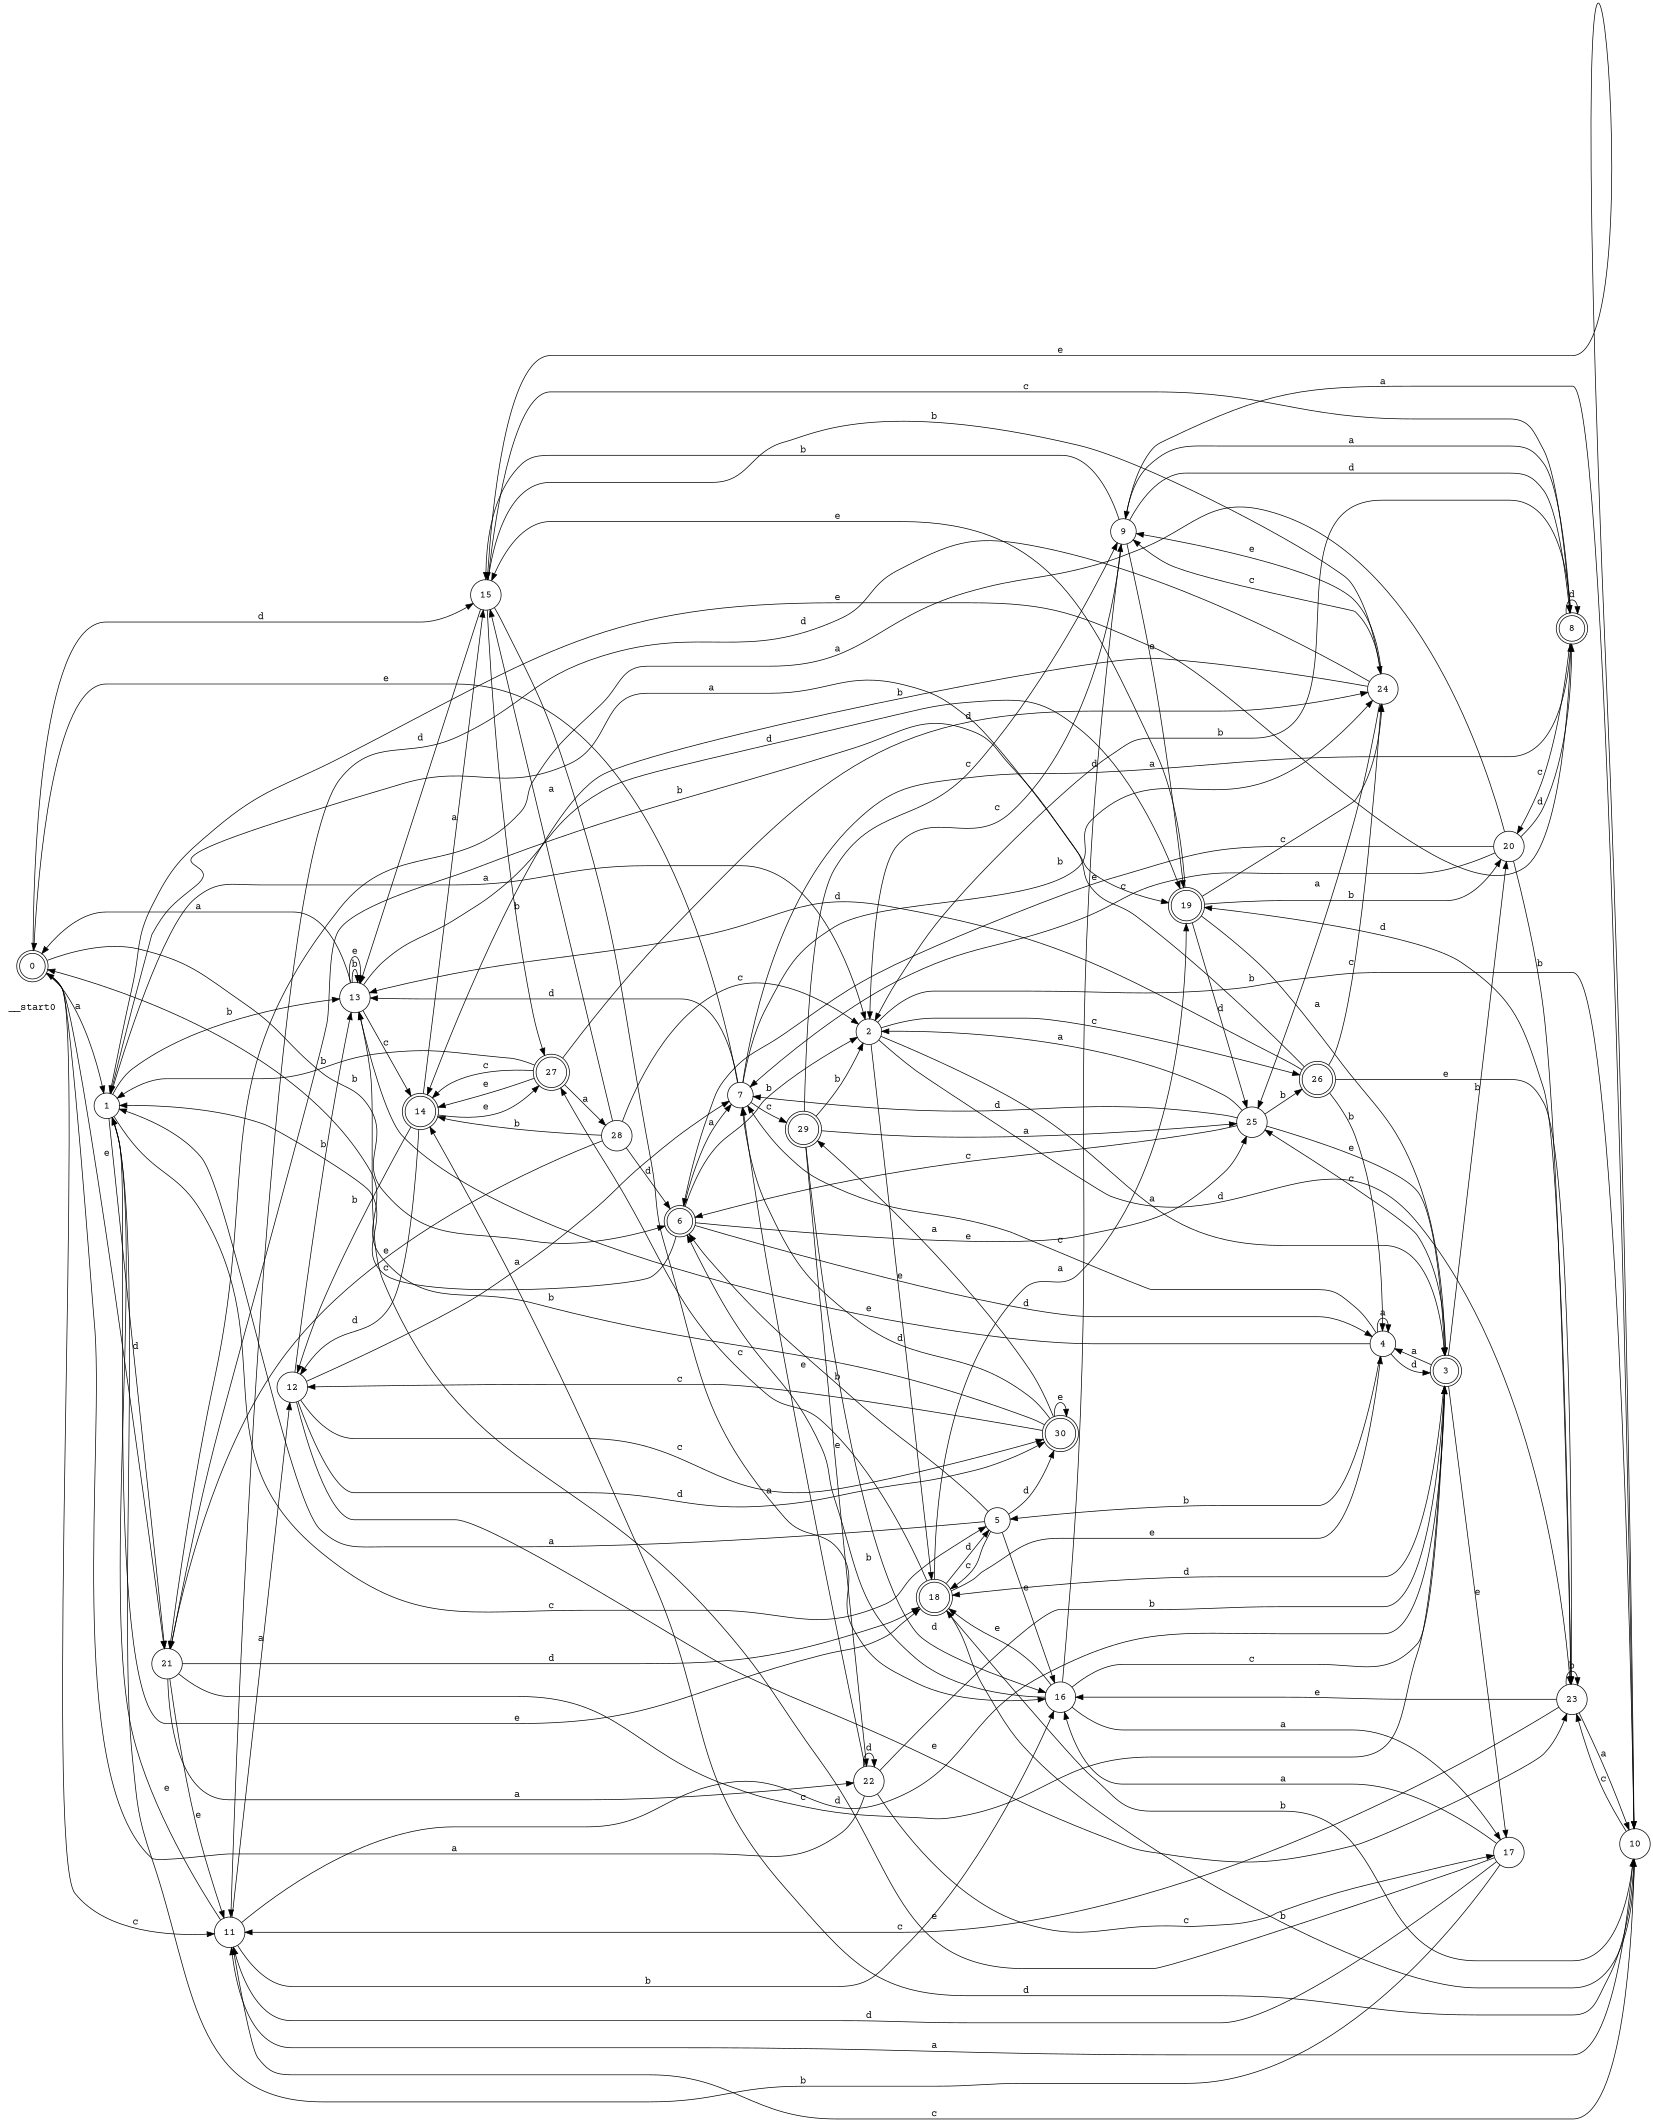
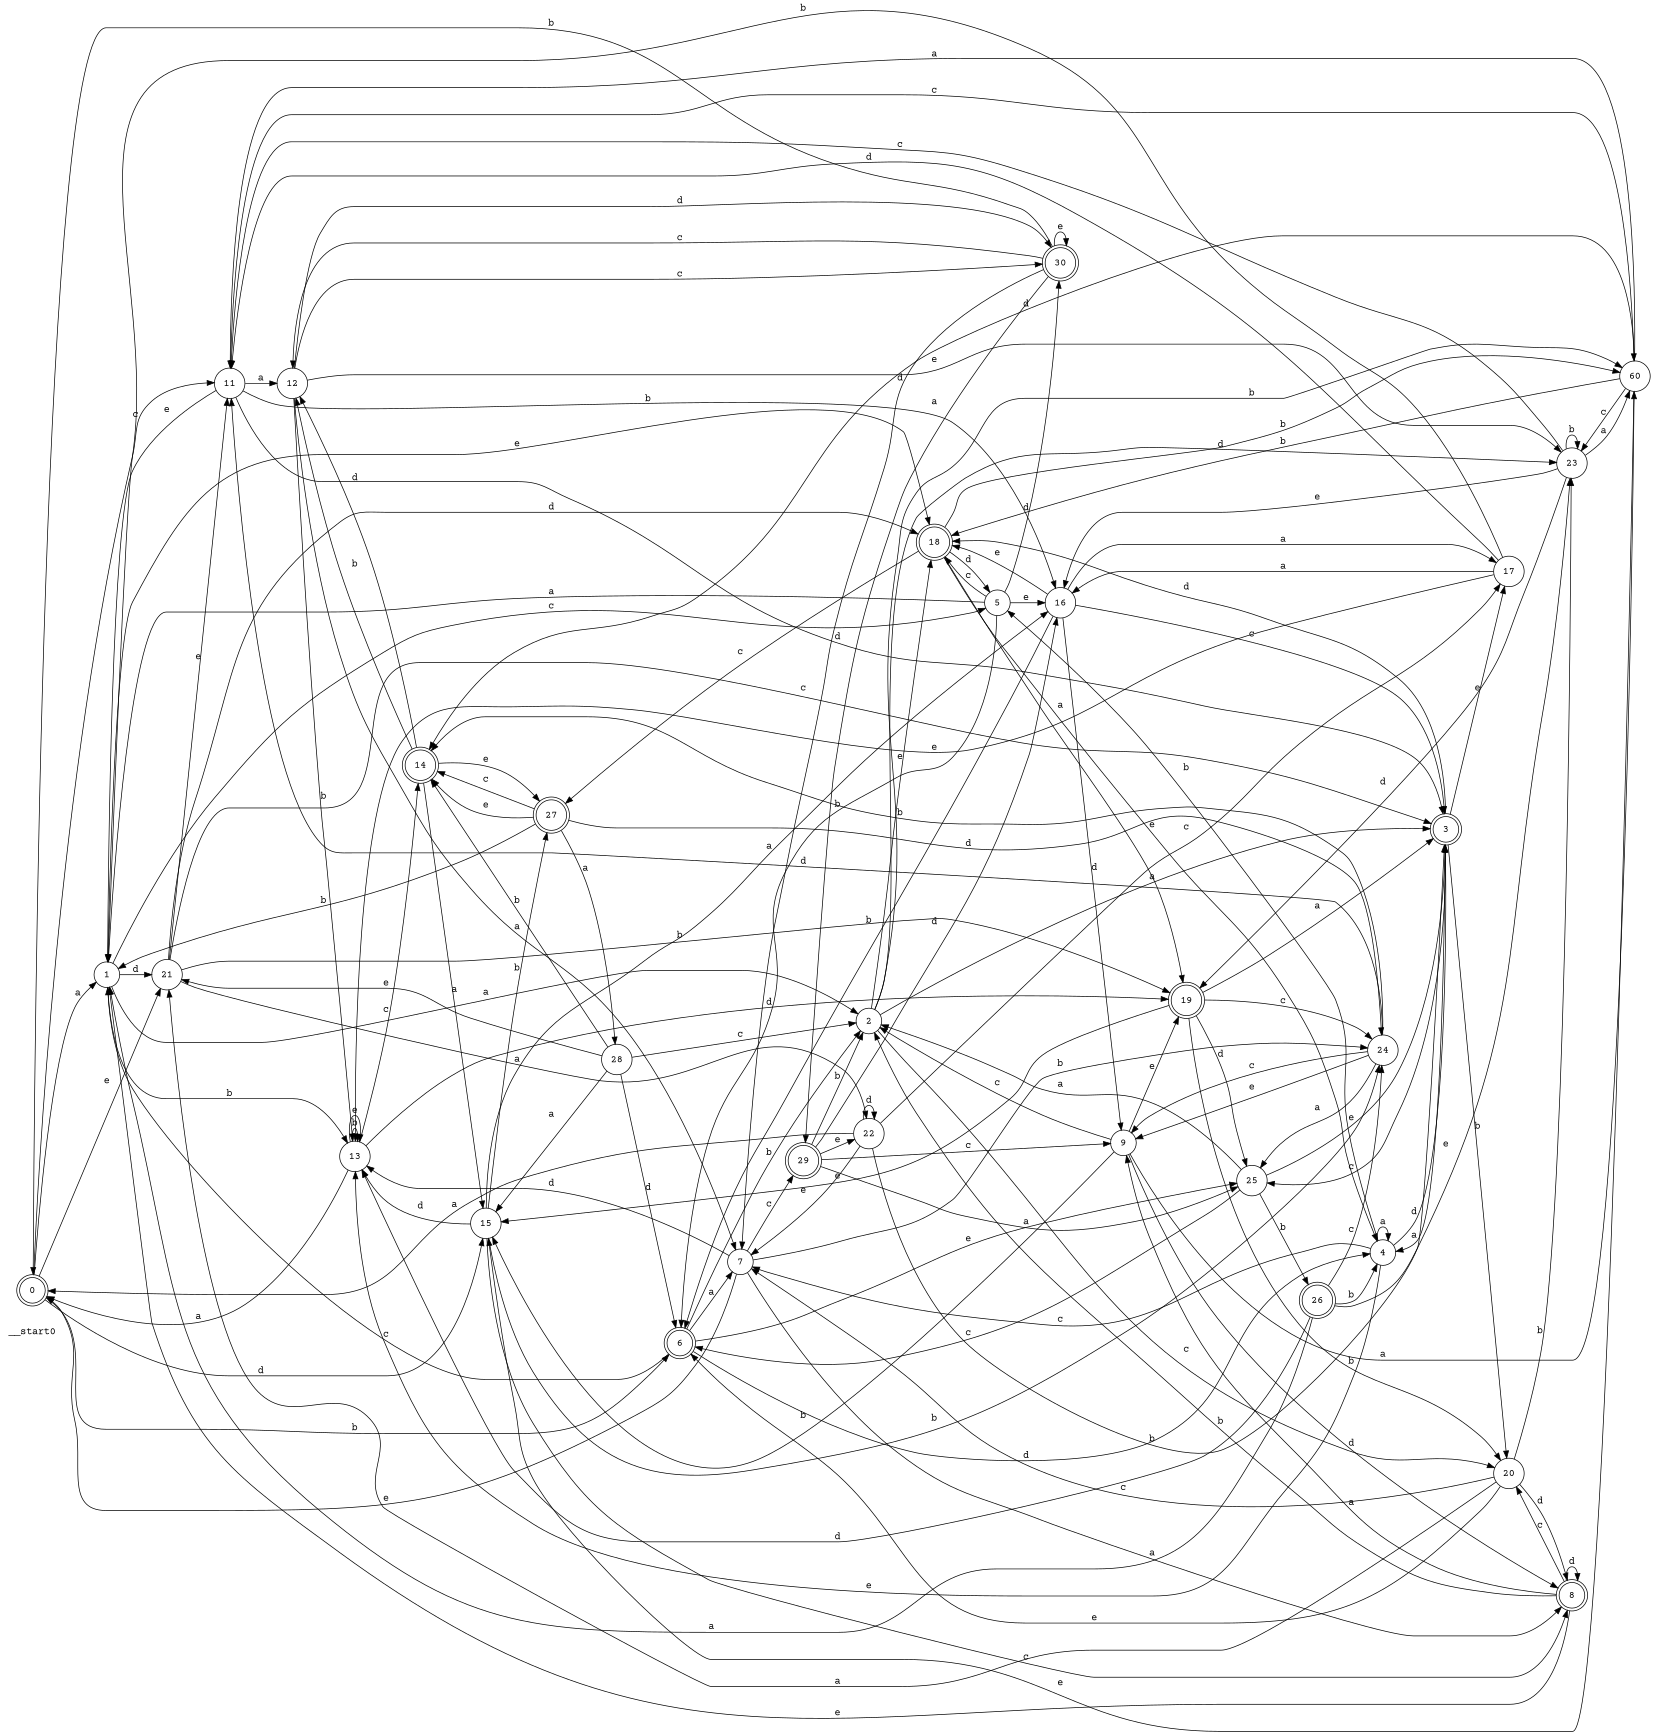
(1089, 1026) -> (1121, 1310)
(999, 1110) -> none
(1635, 1844) -> (1635, 376)
